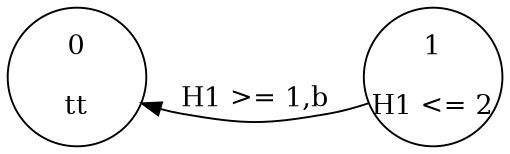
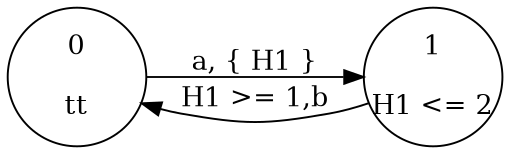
none -> (245, 77)
